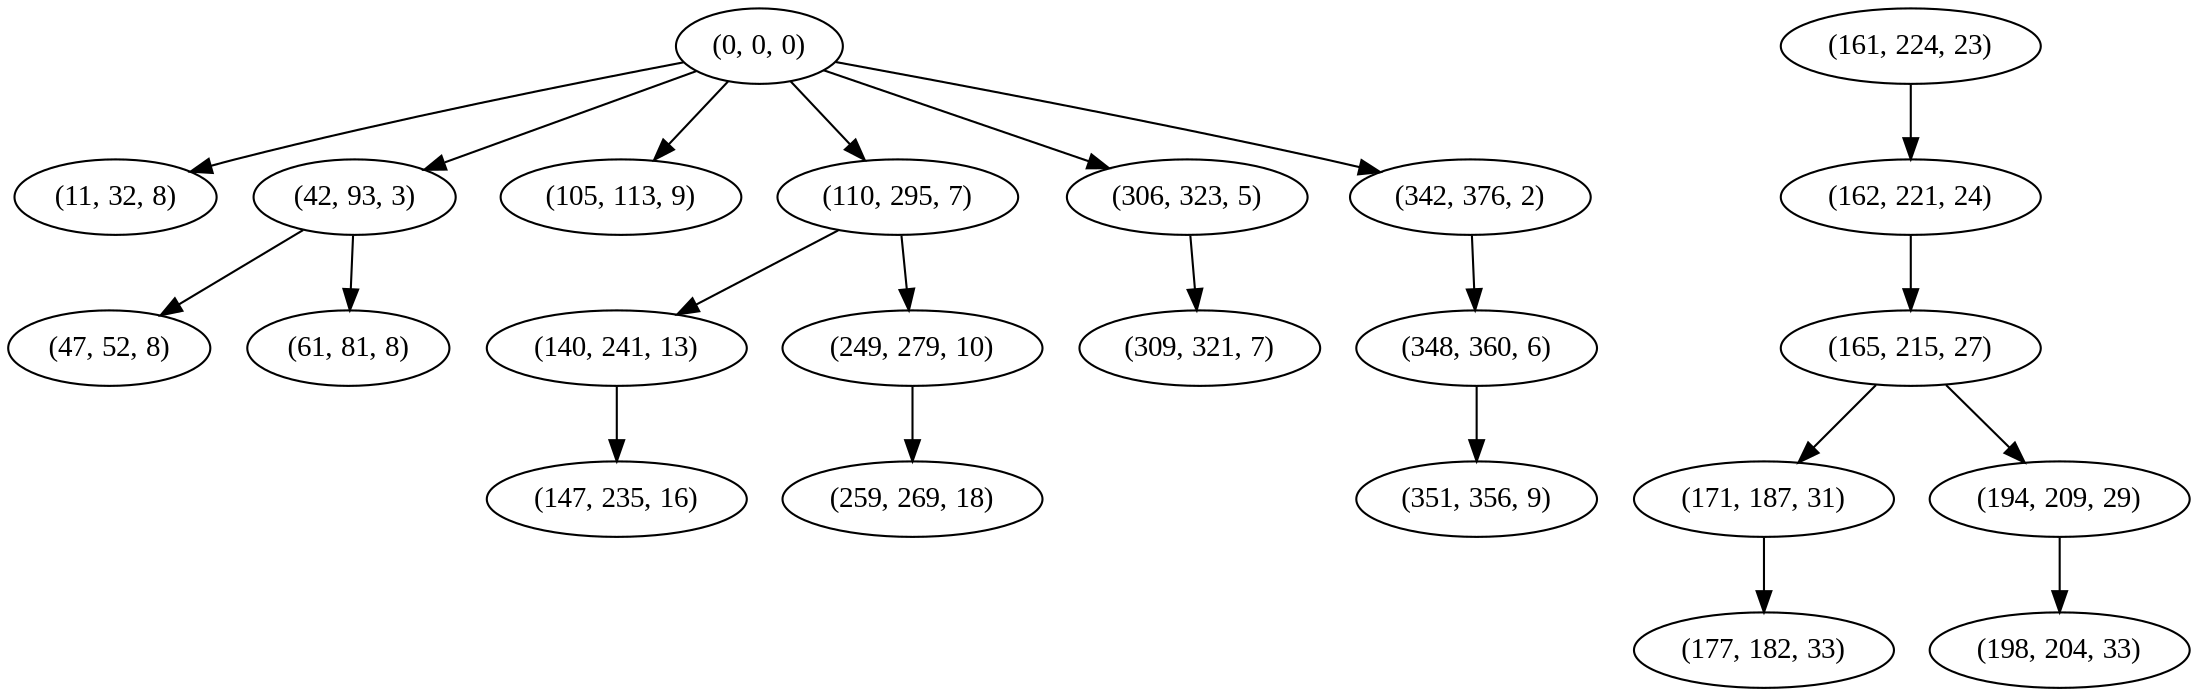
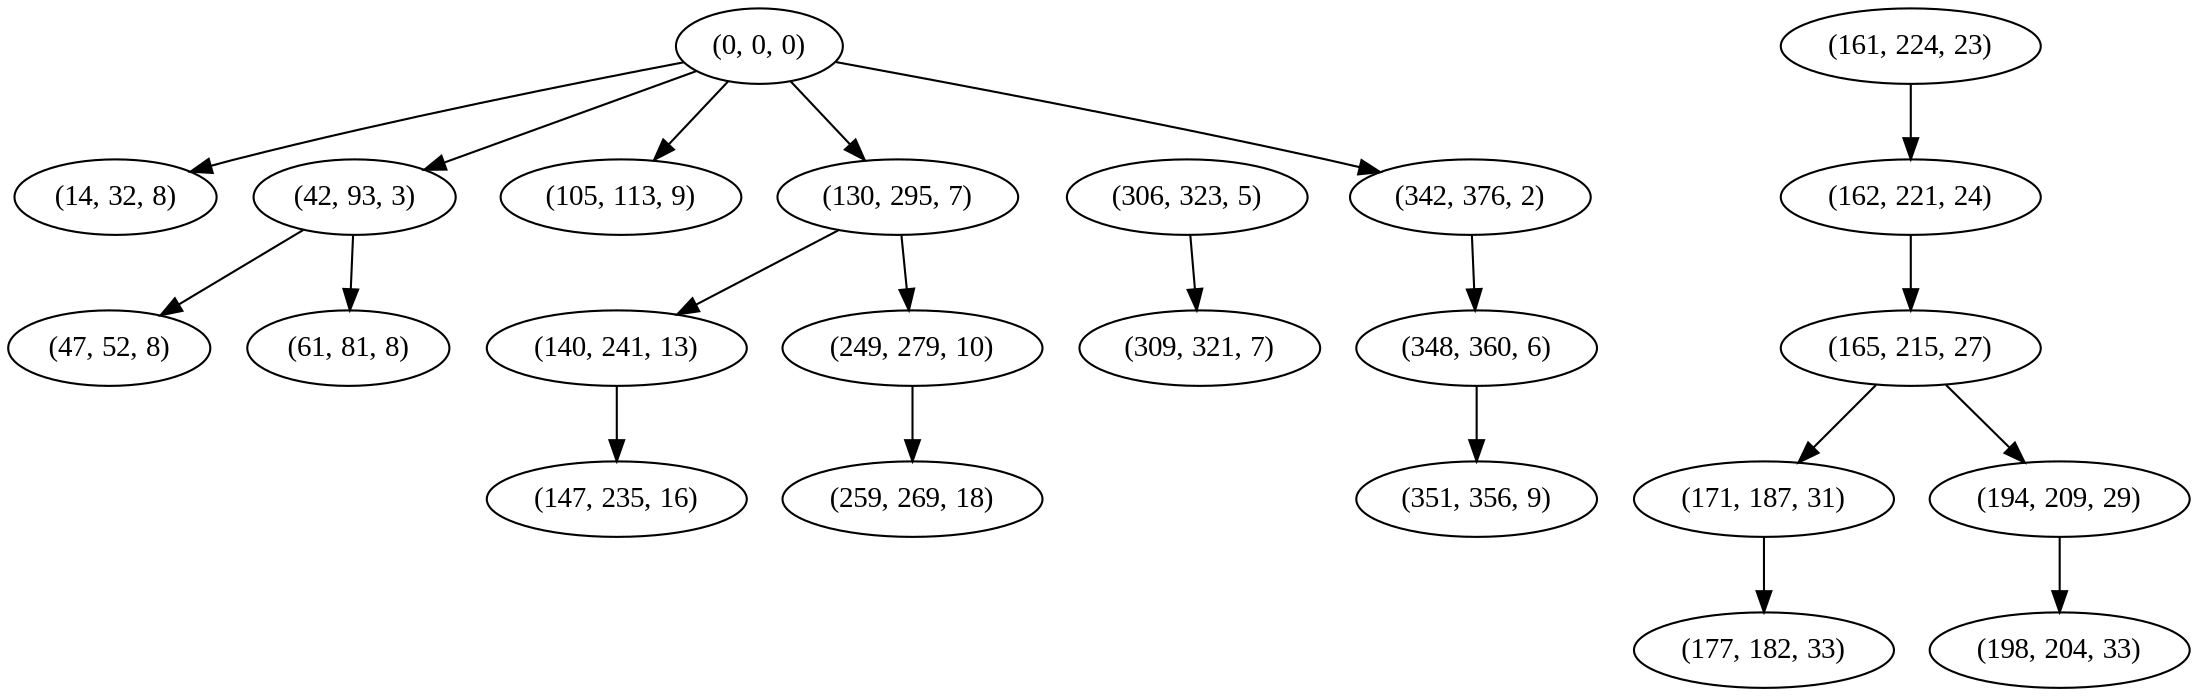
(956, 116) -> none
(116, 197) -> (116, 197)
(898, 197) -> (898, 197)
